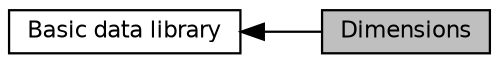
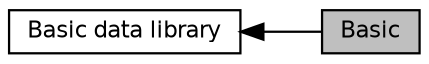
(406, 32) -> (371, 32)
